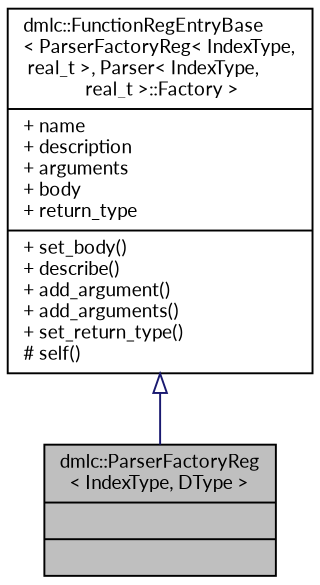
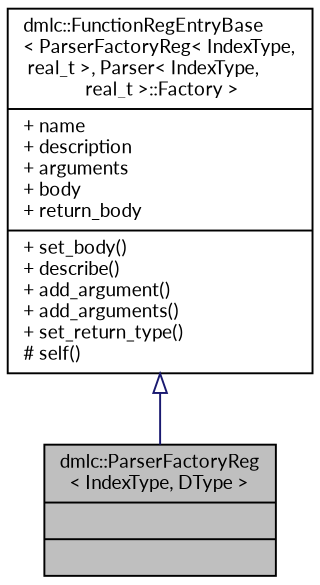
(81, 211) -> (83, 211)
